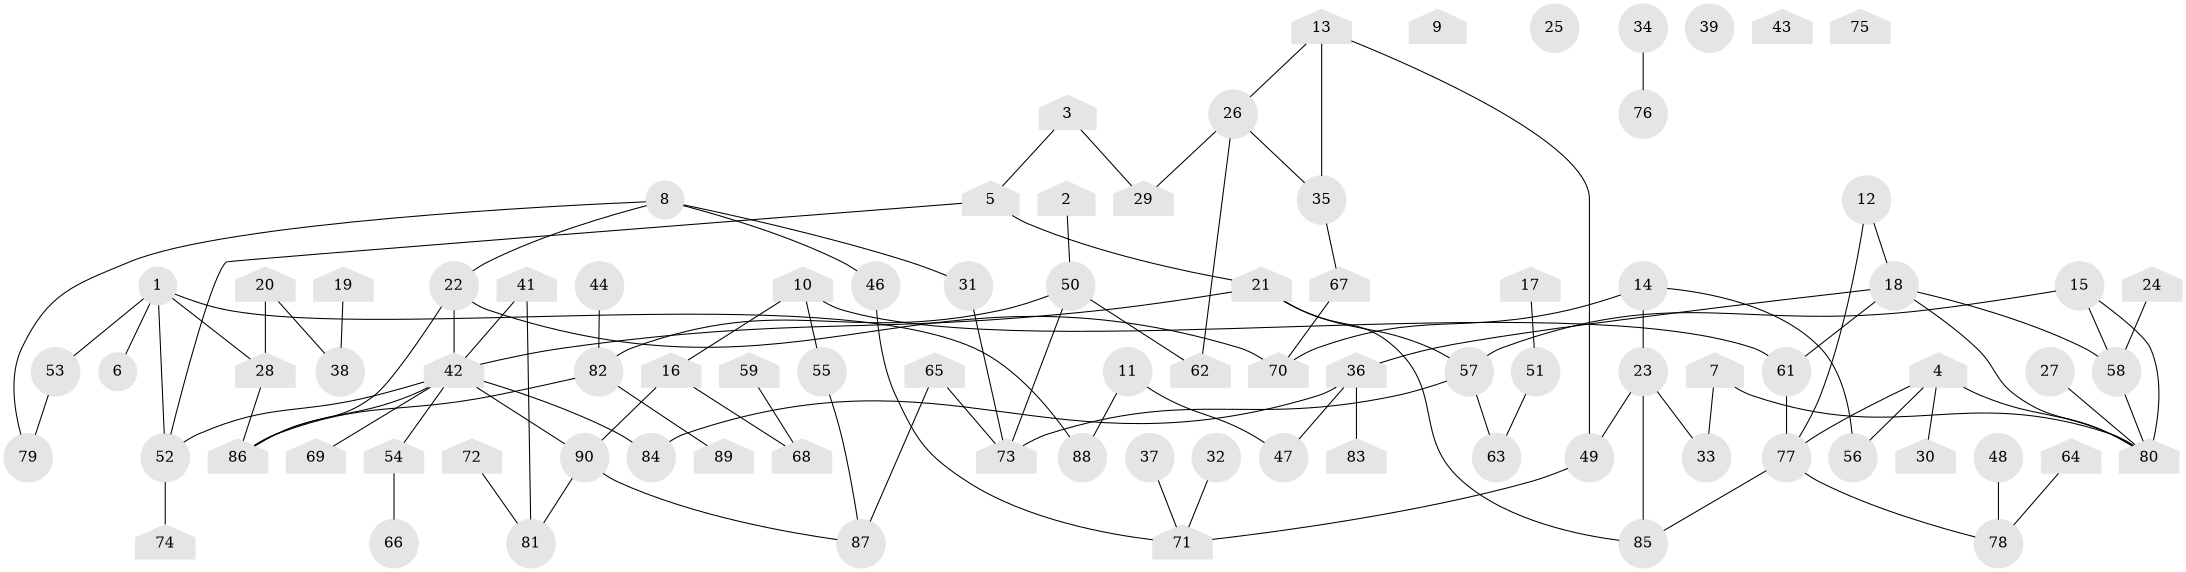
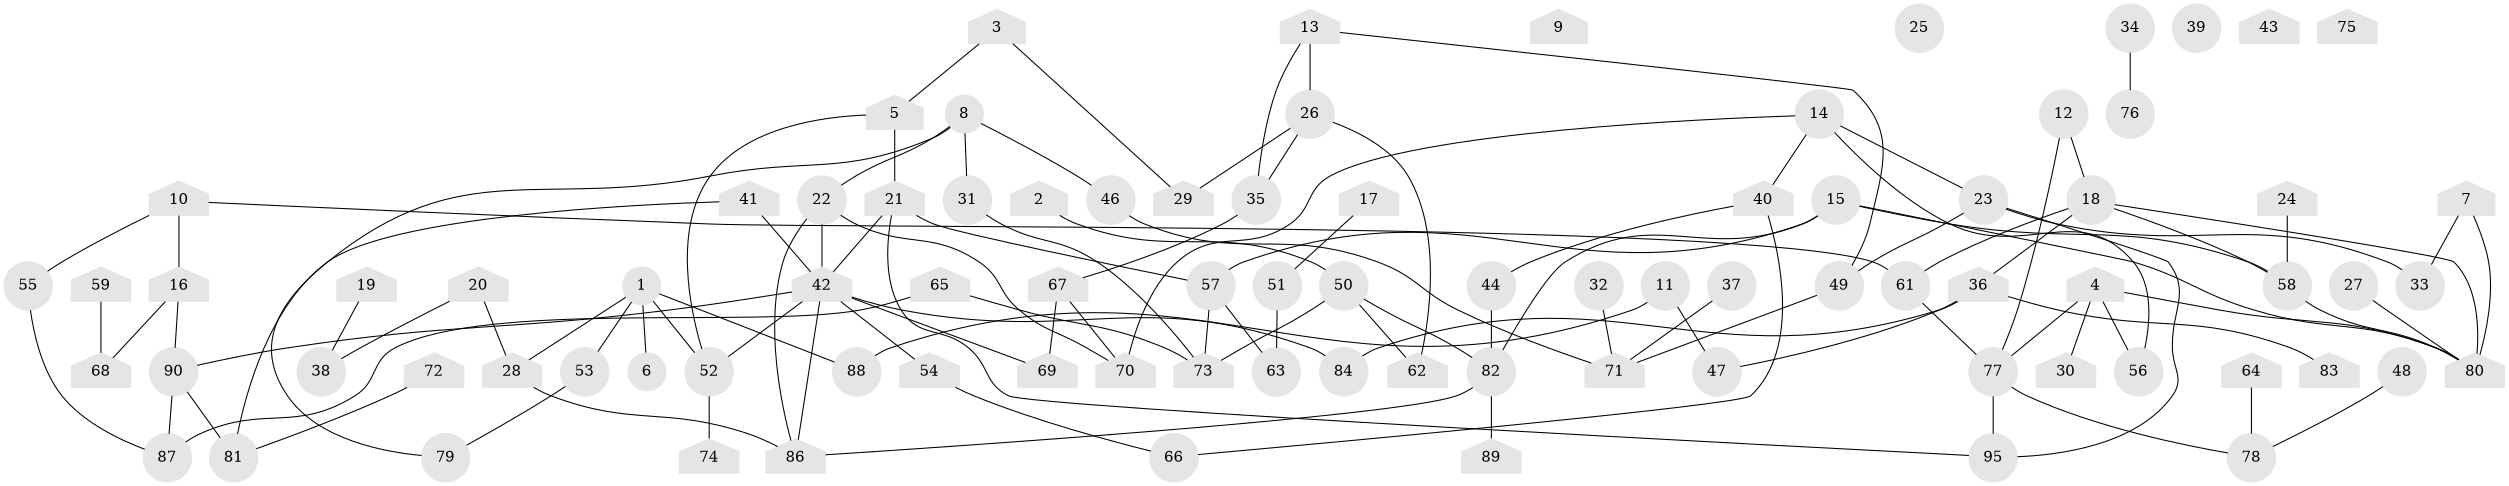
none -> (1763, 200)
none -> (1576, 257)
none -> (1052, 338)
(1643, 544) -> (1993, 458)
